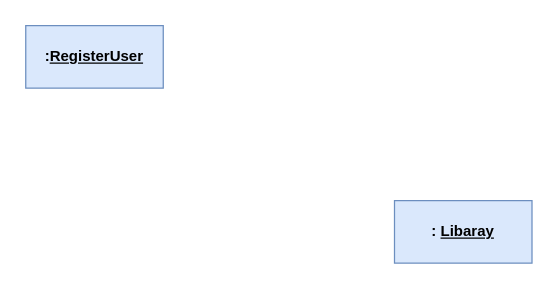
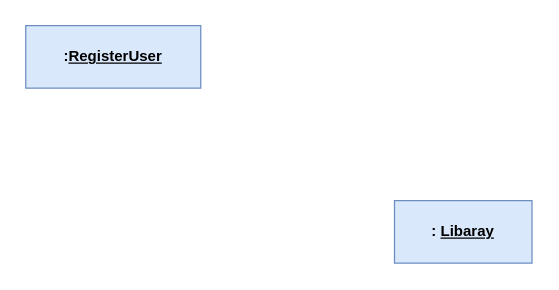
(94, 57) -> (113, 57)
